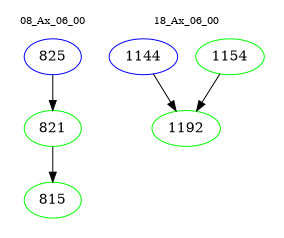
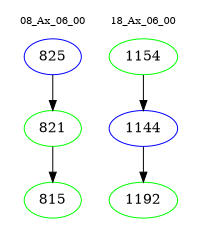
(211, 88) -> (143, 88)
